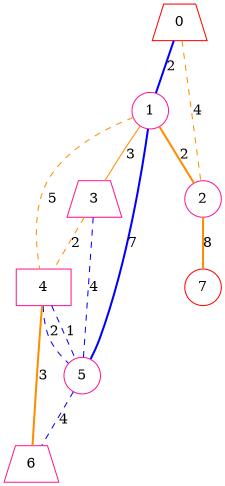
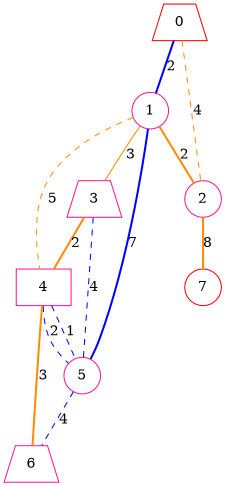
(69, 243) -> (69, 243)
